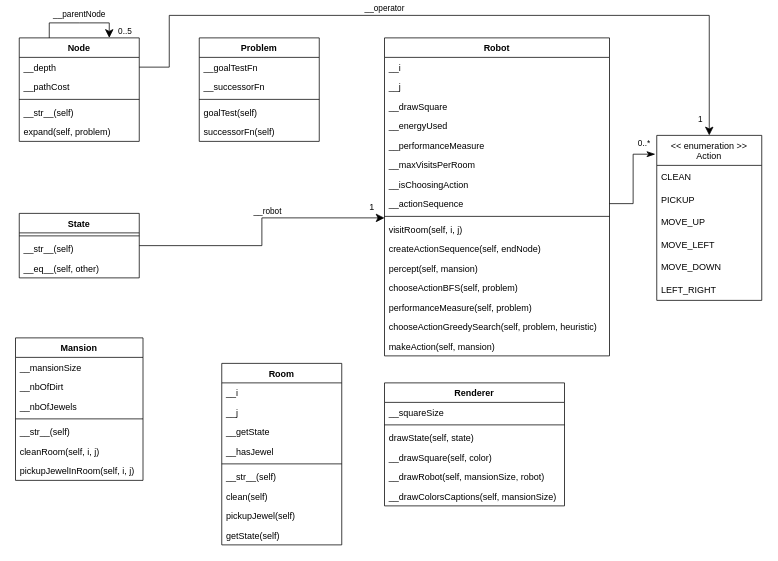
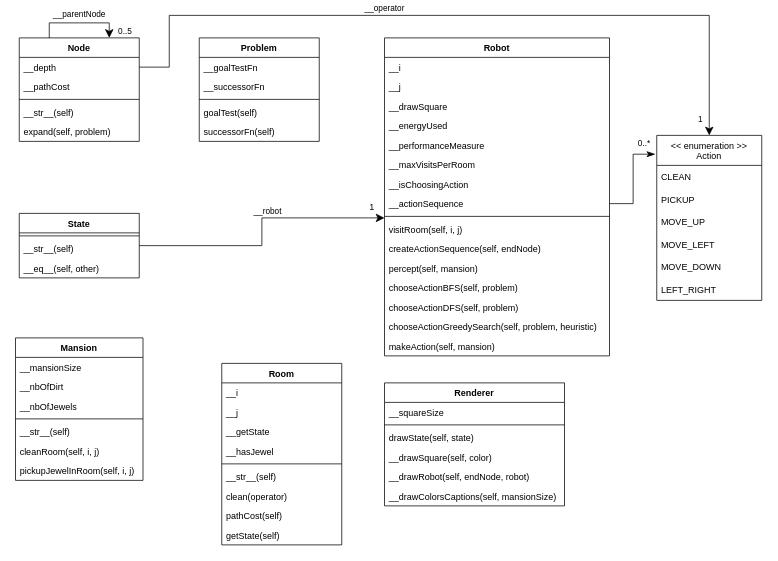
(467, 308) -> (458, 308)
(474, 477) -> (466, 477)
(251, 497) -> (262, 497)
(265, 516) -> (260, 516)
